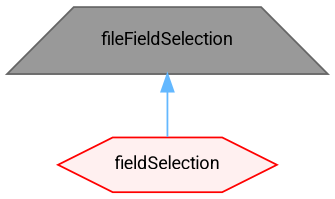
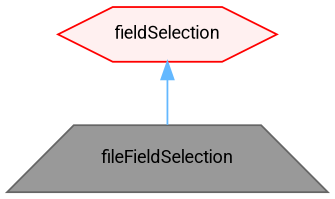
(167, 114) -> (167, 102)
